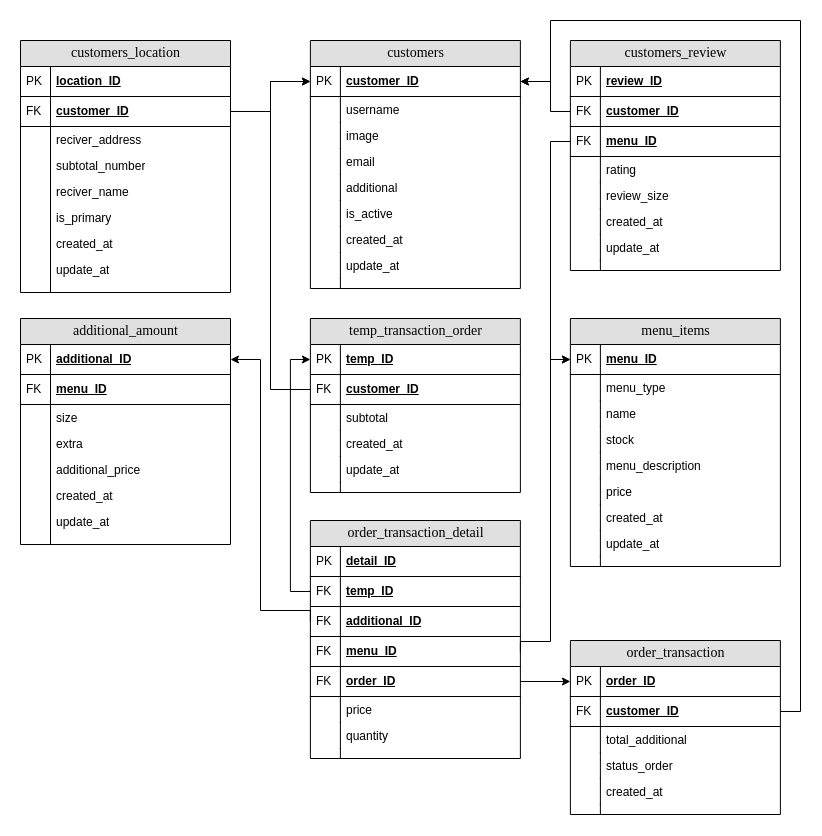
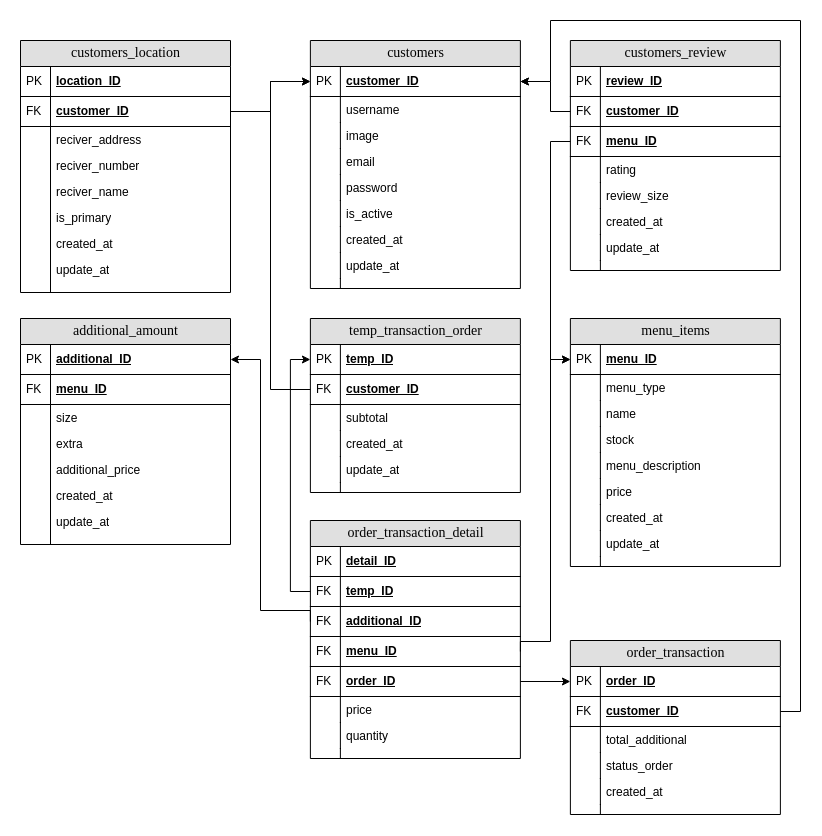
(105, 167) -> (102, 167)
(375, 189) -> (373, 189)
